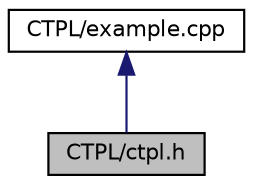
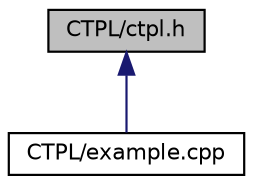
(127, 104) -> (127, 104)
